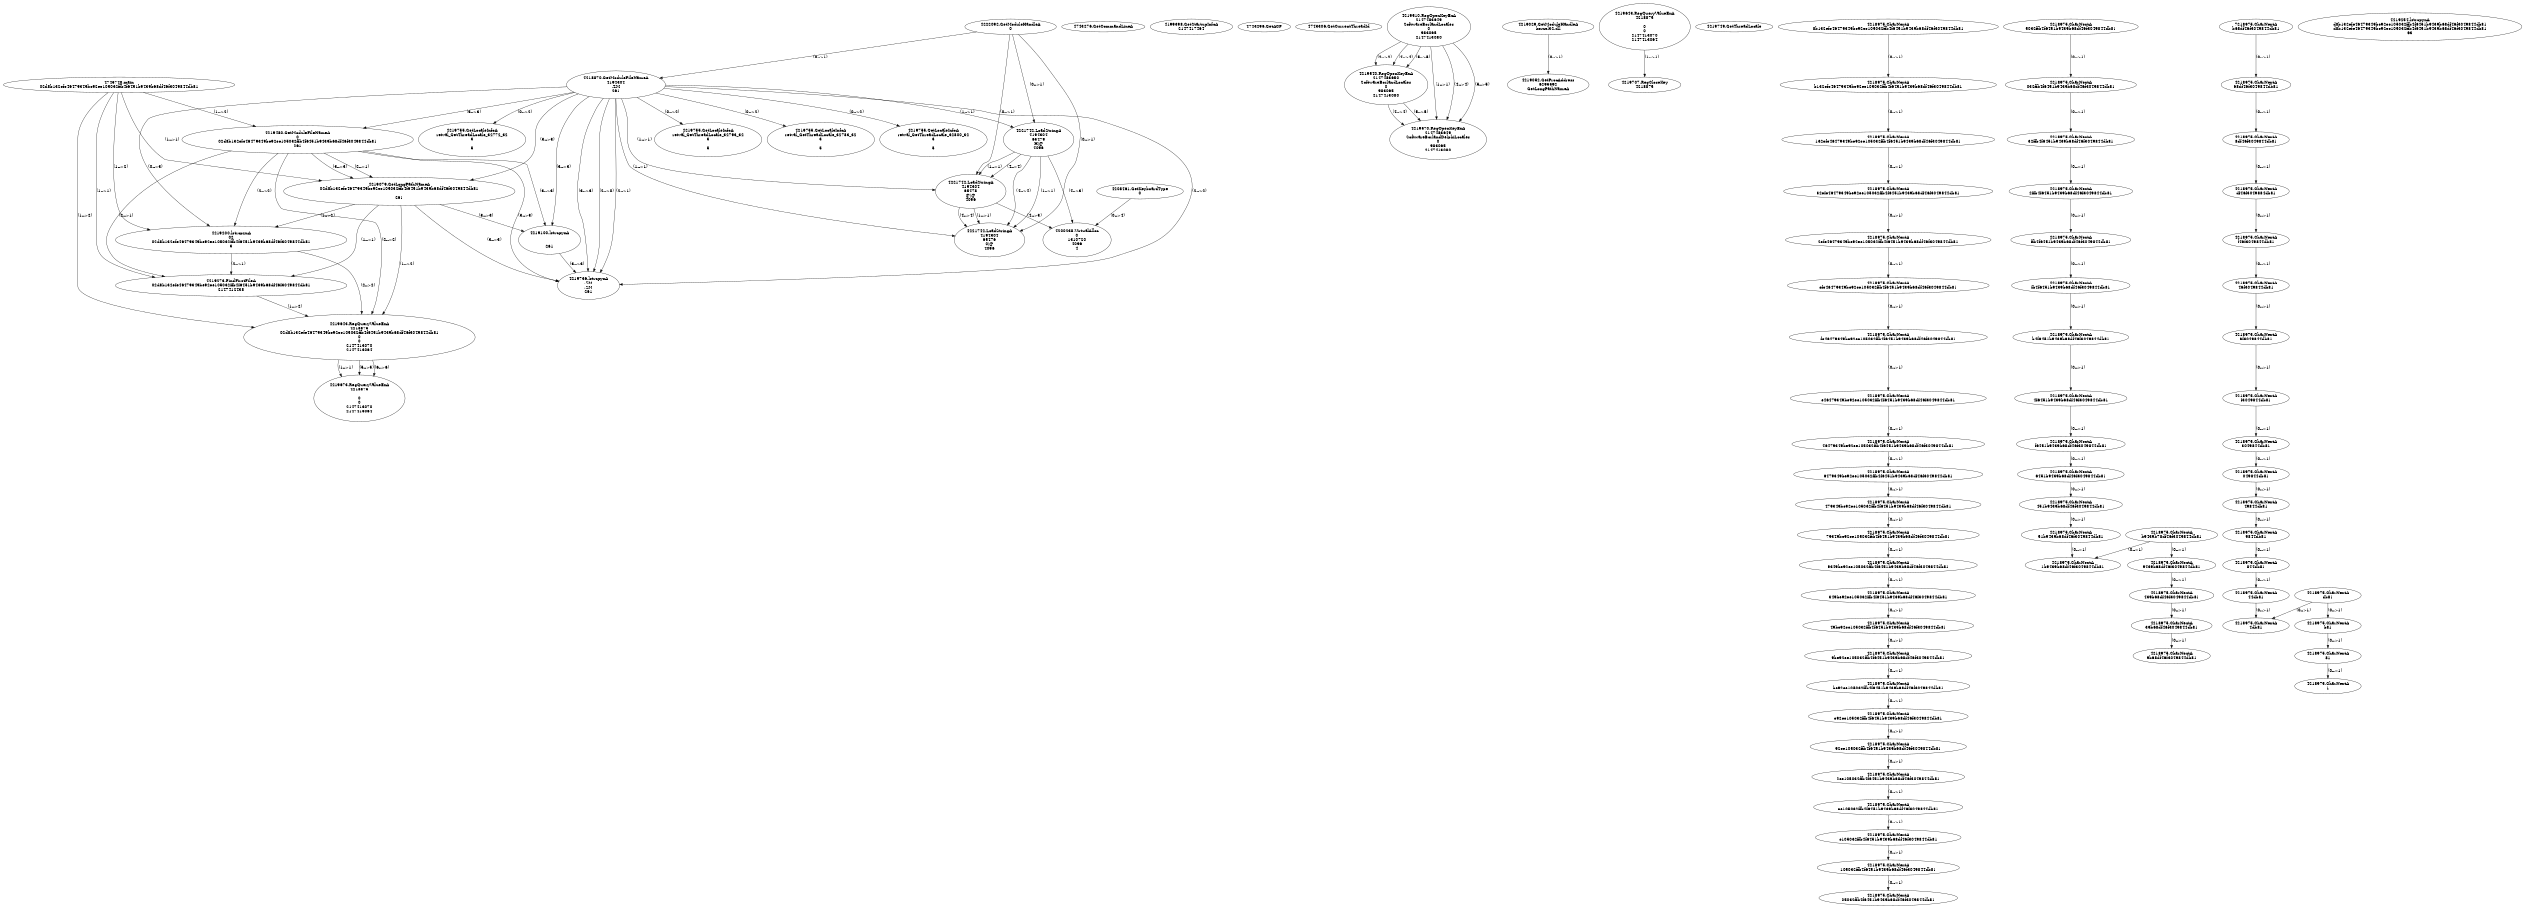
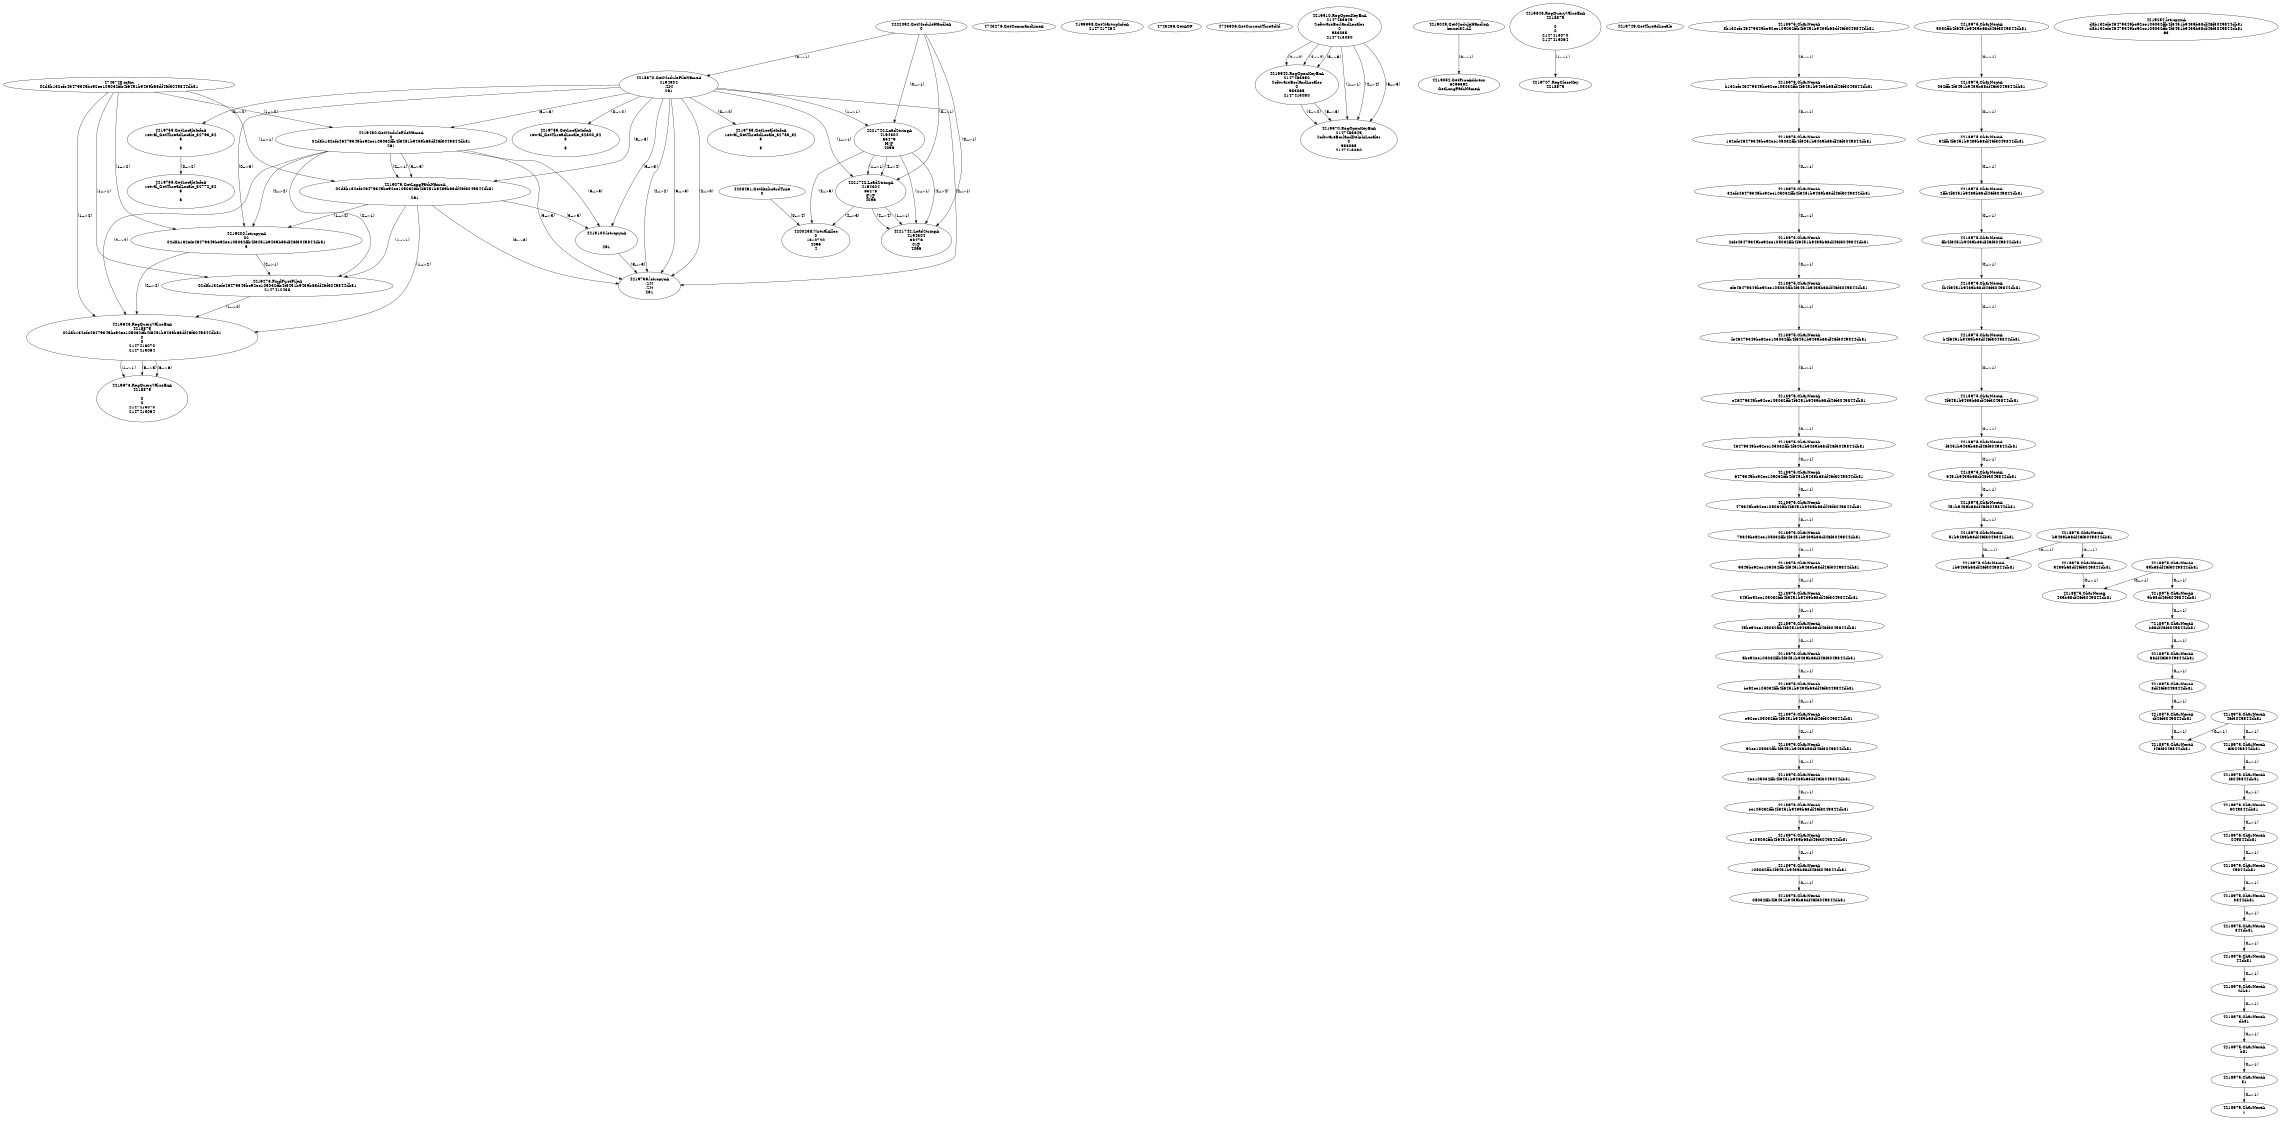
(534, 104) -> (181, 164)
(2256, 191) -> (2172, 717)
(754, 206) -> none
(2256, 261) -> (2210, 731)
(2172, 535) -> (2082, 535)
none -> (2172, 609)
(2172, 609) -> (2130, 580)
(2293, 610) -> (2244, 1003)
